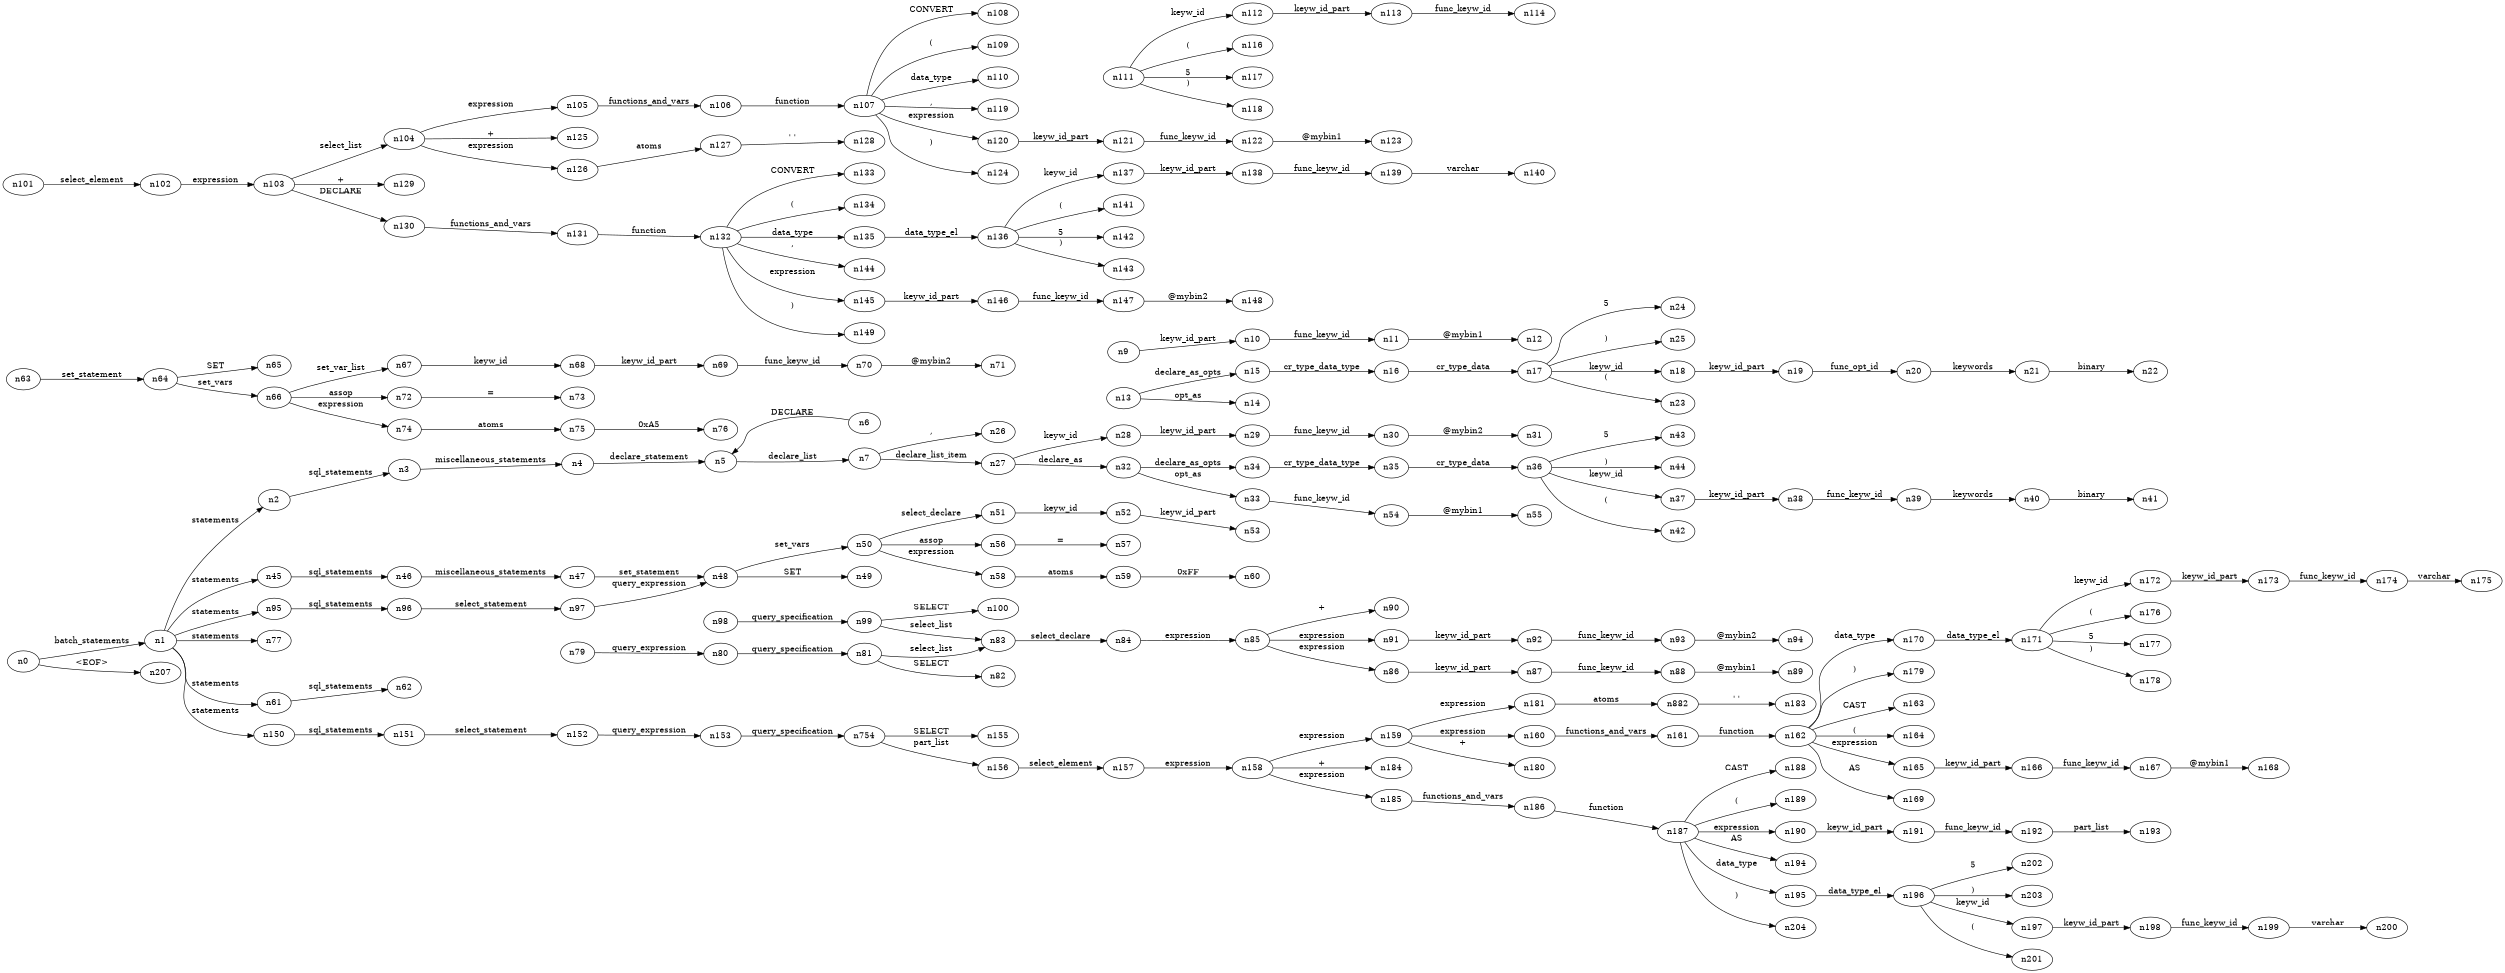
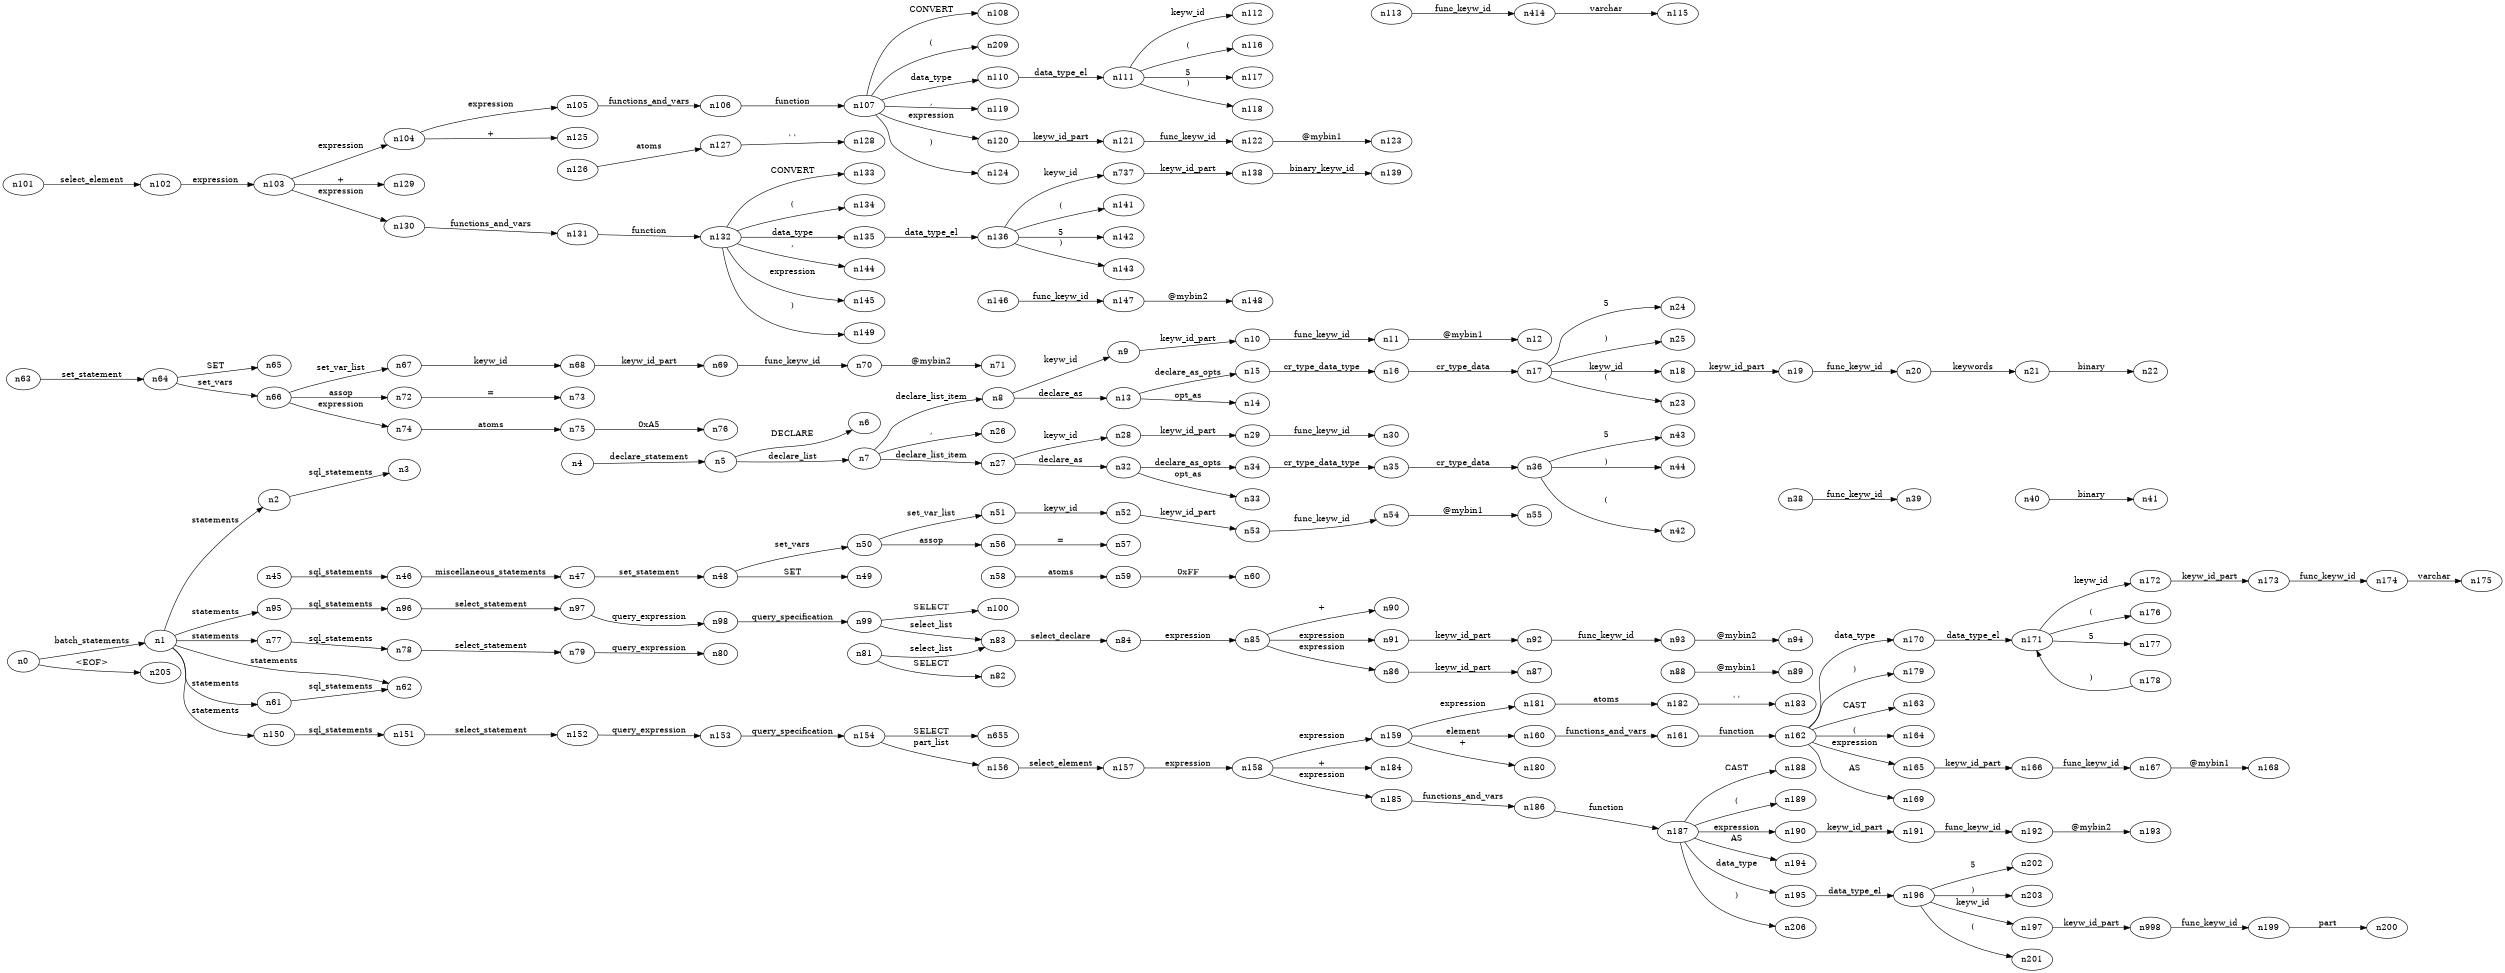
(1319, 14) -> none
(1535, 14) -> (1535, 14)
none -> (1678, 14)
(998, 46) -> (998, 46)
none -> (1058, 78)
(341, 146) -> (341, 146)
(485, 160) -> none
(1322, 169) -> (1322, 169)
(1124, 173) -> (1124, 173)
(1535, 173) -> none
(341, 191) -> (341, 191)
(928, 301) -> none
(1855, 367) -> (1855, 367)
none -> (998, 398)
(787, 418) -> (791, 446)
(1535, 435) -> none
(488, 467) -> none
(1678, 499) -> none
(1970, 499) -> none
(1319, 507) -> (1320, 529)
(931, 513) -> (931, 513)
(927, 564) -> none
(204, 598) -> (278, 670)
(648, 598) -> (644, 625)
none -> (404, 650)
(790, 654) -> none
(2086, 663) -> (2079, 689)
(1603, 672) -> none
(161, 673) -> (161, 673)
(1678, 704) -> (1678, 704)
(1463, 732) -> (1463, 732)
(865, 736) -> (865, 736)
(998, 736) -> (998, 736)
(2091, 827) -> (2091, 827)
(2328, 923) -> (2328, 923)
(1796, 928) -> (1796, 928)
(2151, 928) -> (2151, 928)
